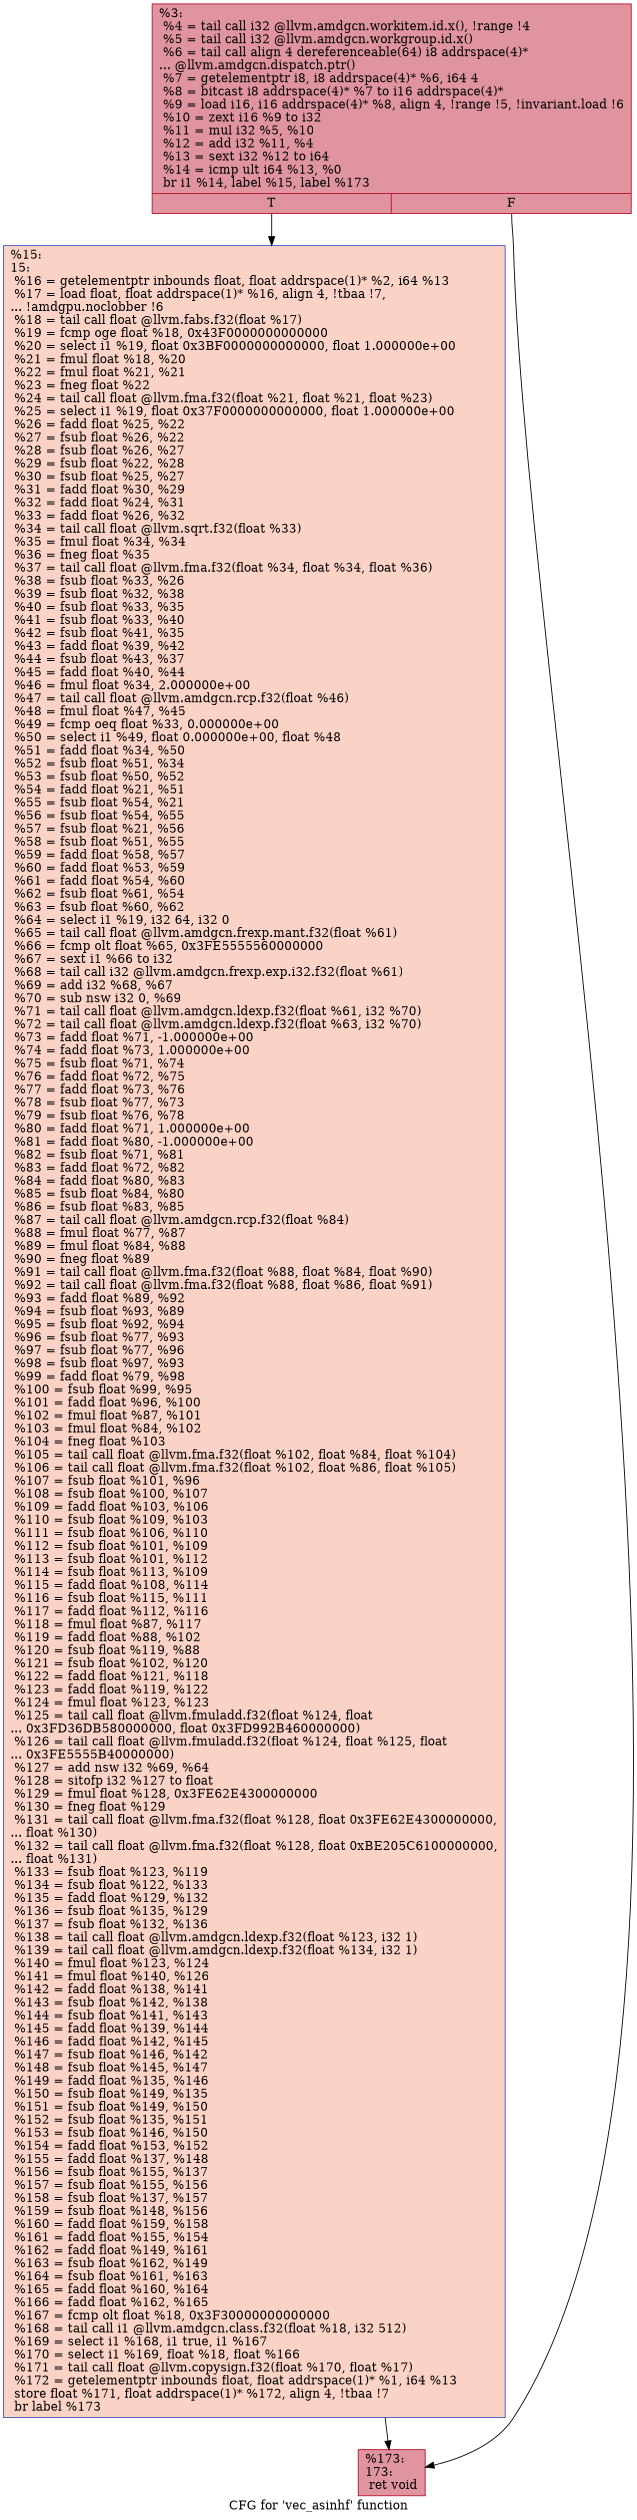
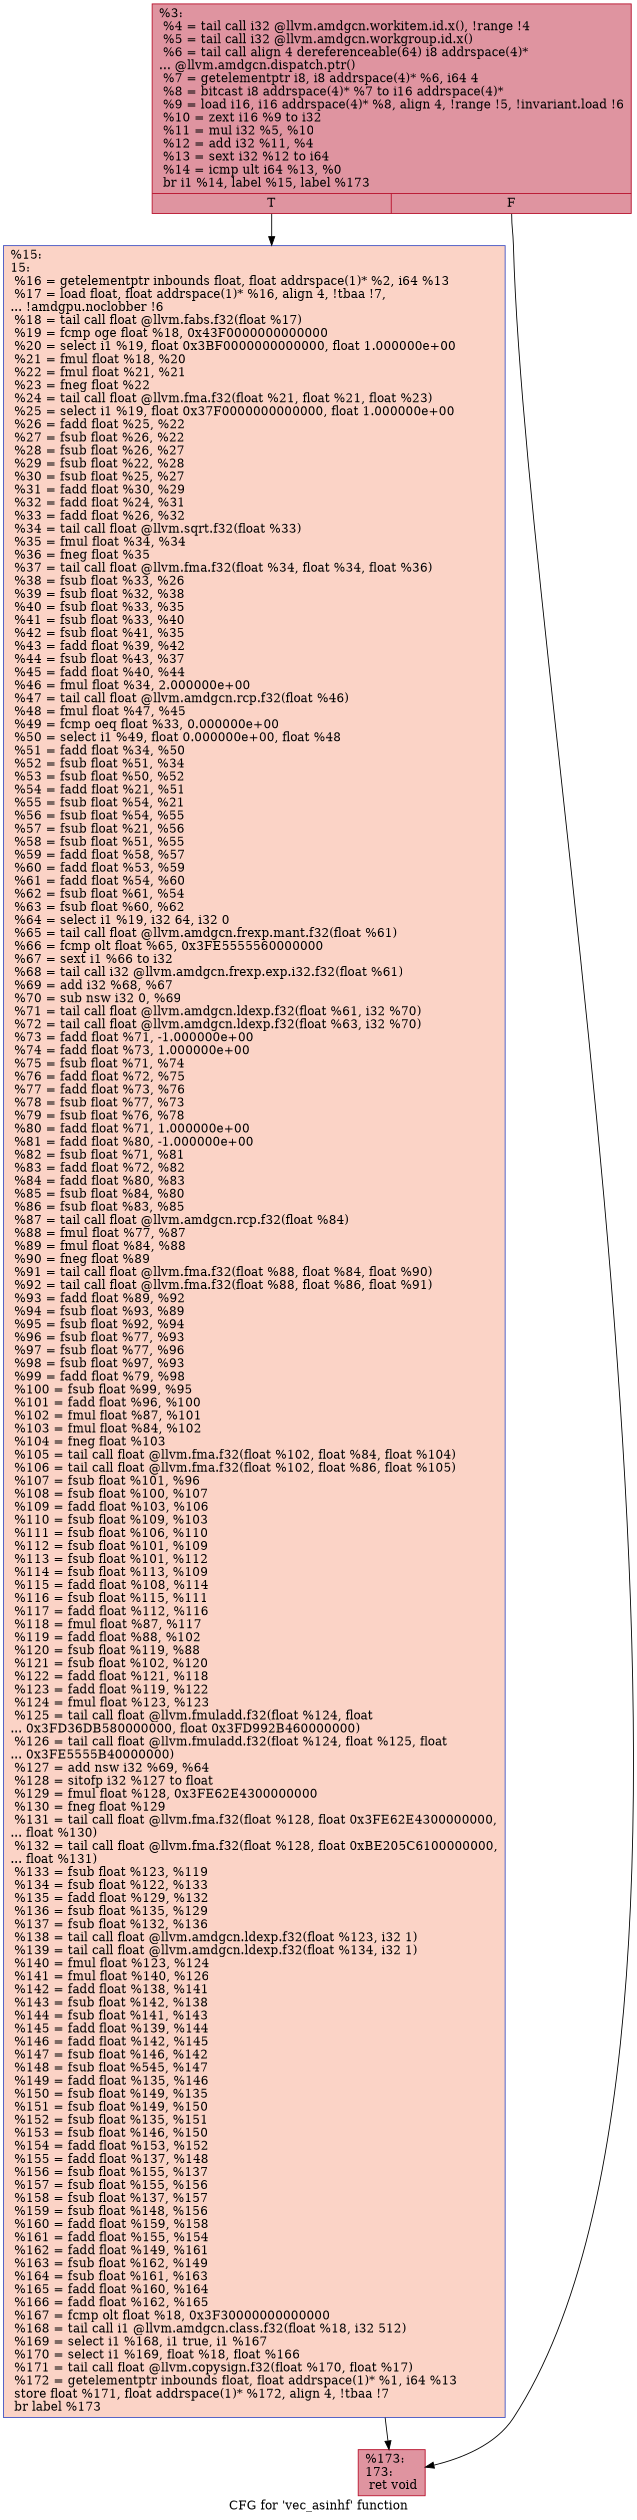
(110, 2068) -> (110, 2068)
